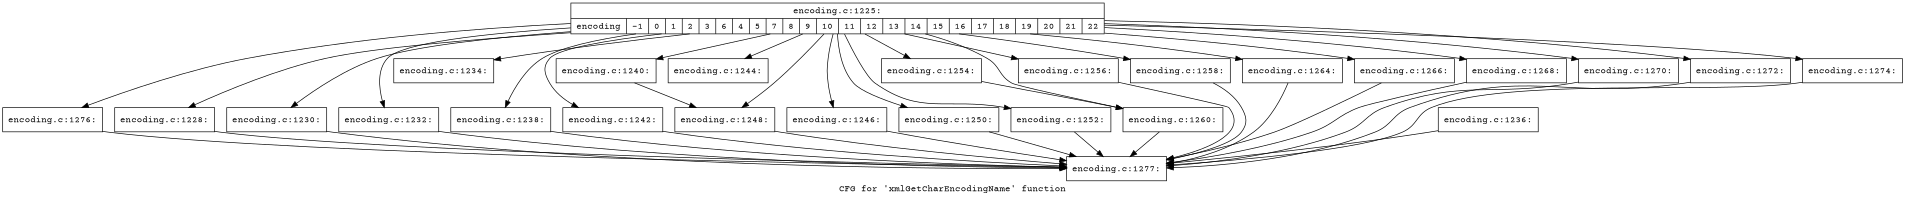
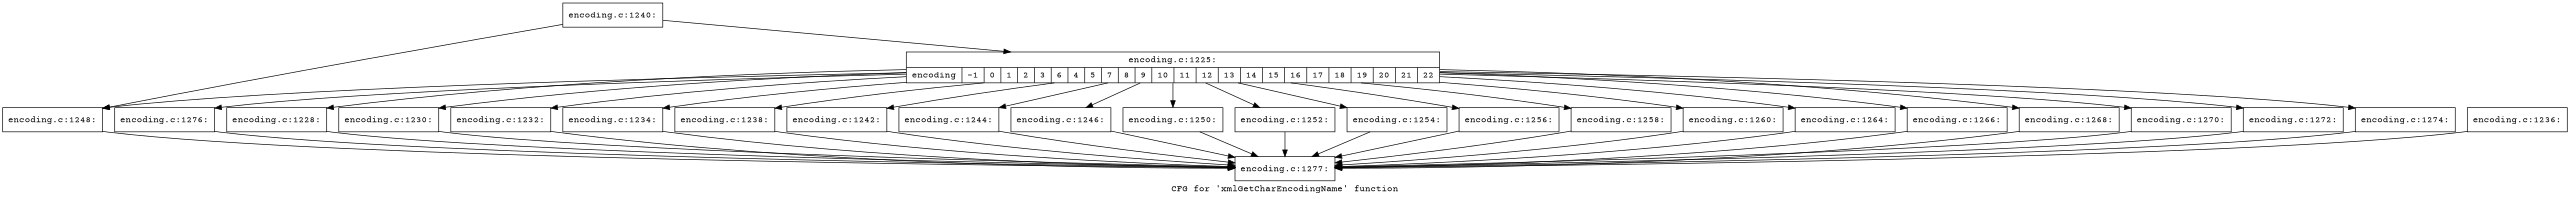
(717, 46) -> (833, 36)
(1049, 94) -> (1344, 143)
none -> (1113, 148)
none -> (874, 153)
